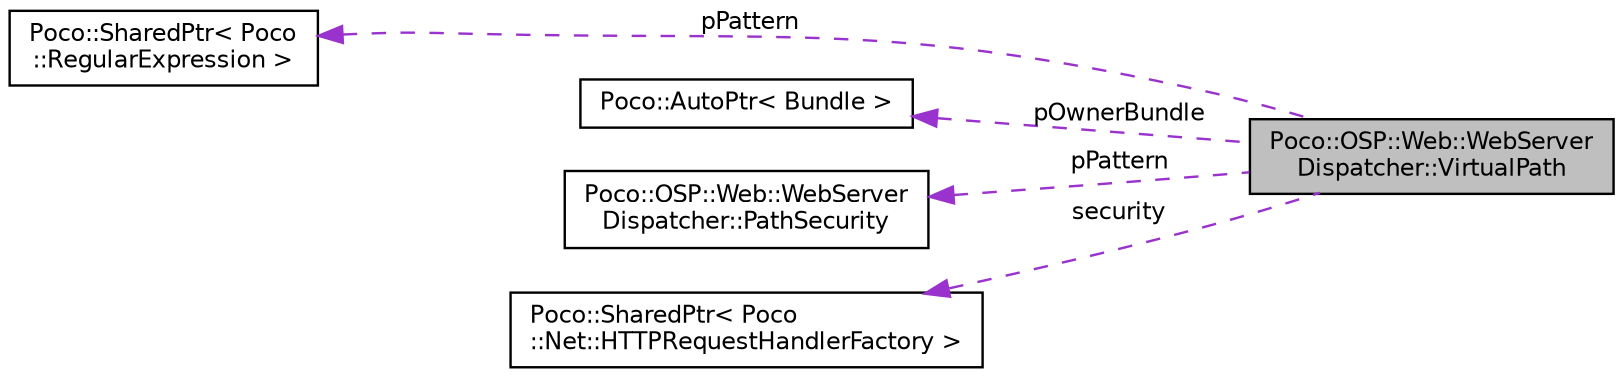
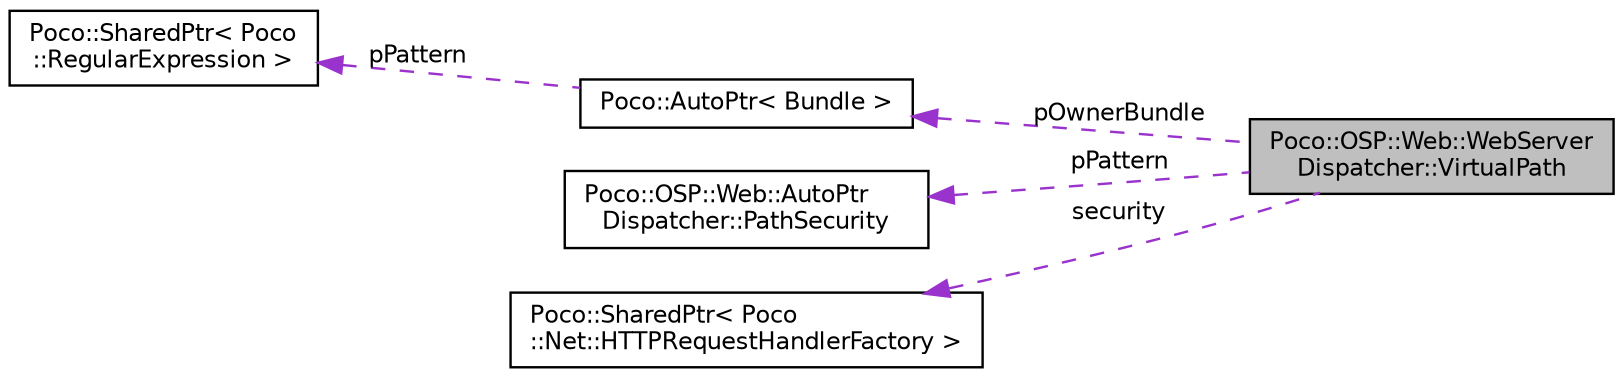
(833, 39) -> (461, 76)
(747, 210) -> (747, 210)
